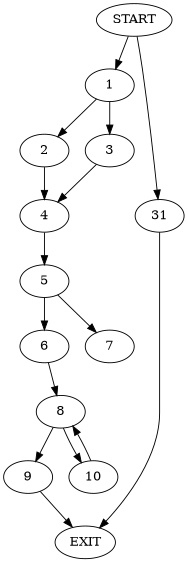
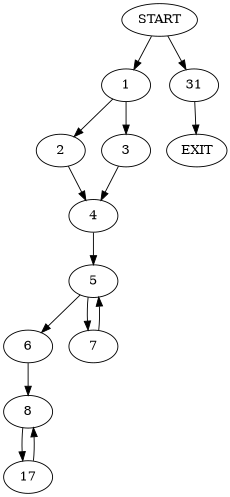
none -> (99, 318)
(28, 477) -> none
(93, 477) -> (28, 477)
